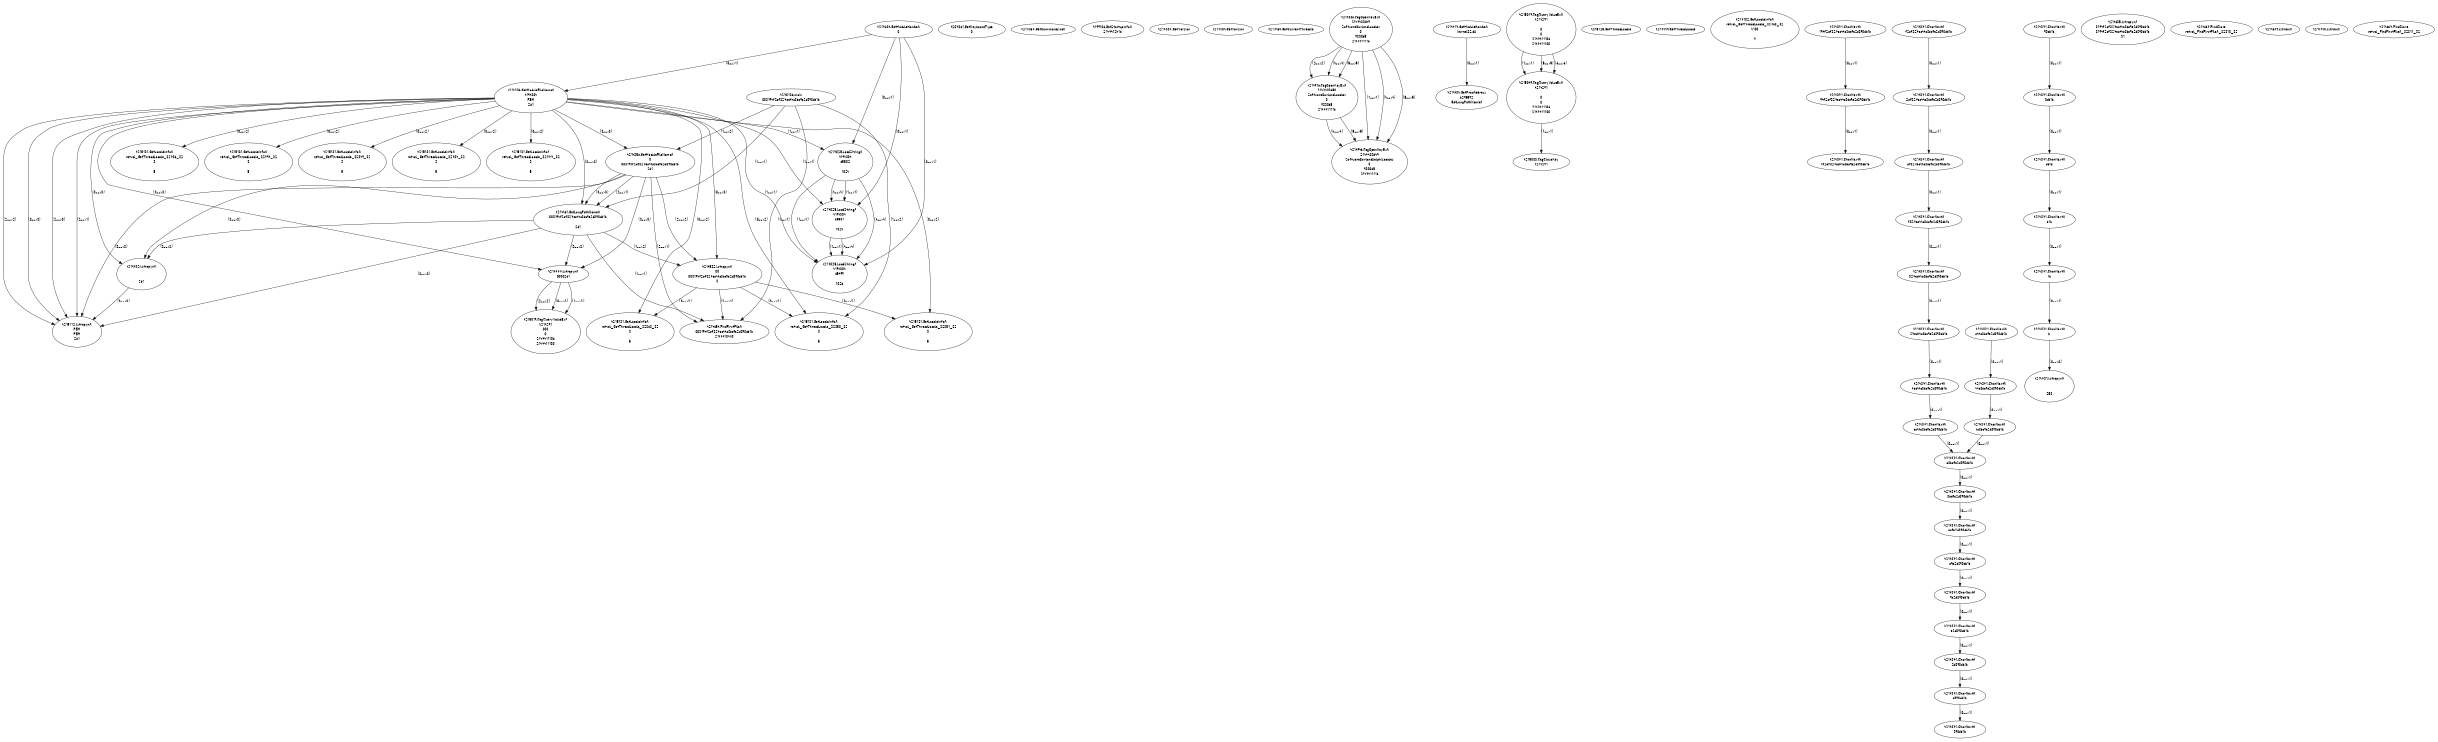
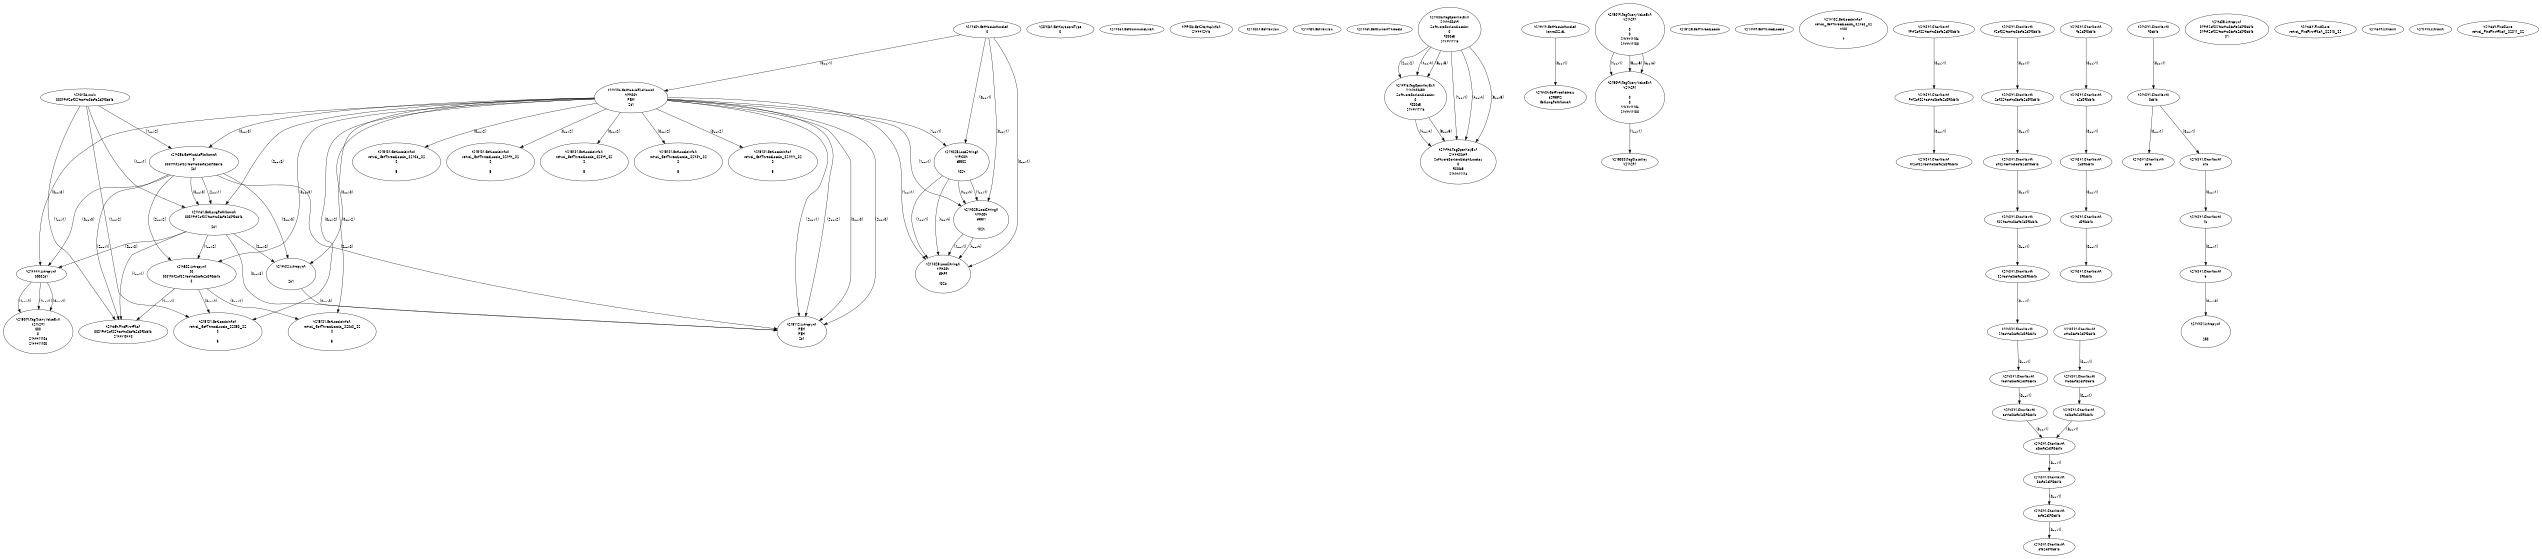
(2049, 189) -> (2179, 128)
(928, 332) -> none
(1960, 577) -> none
